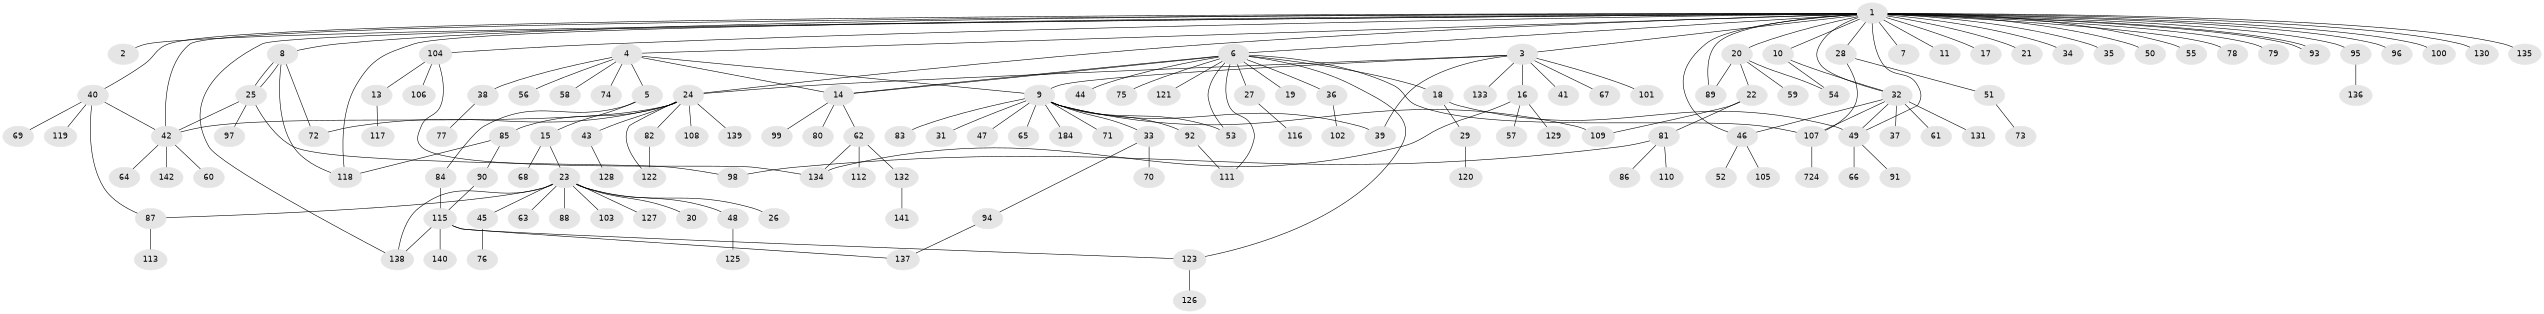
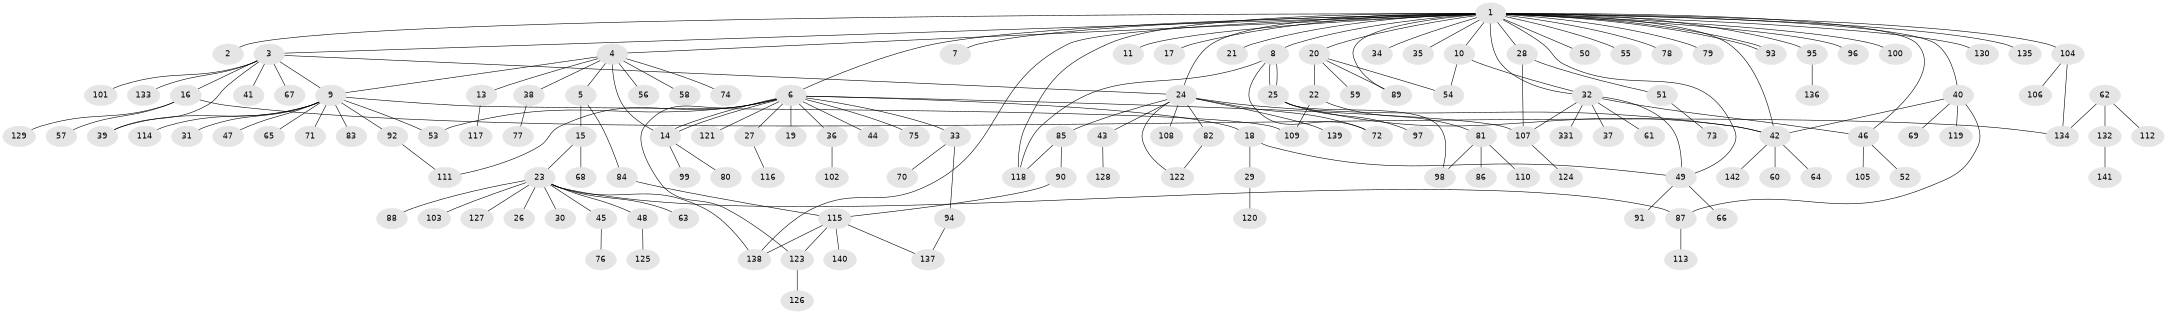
(406, 75) -> (546, 73)
(849, 116) -> none
(1105, 119) -> (893, 114)
(1066, 136) -> (145, 136)
(1979, 136) -> (1566, 136)
(1812, 178) -> (1566, 178)
